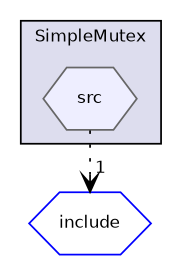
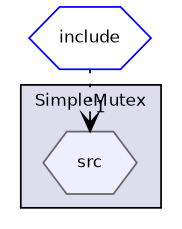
(90, 155) -> (90, 95)
